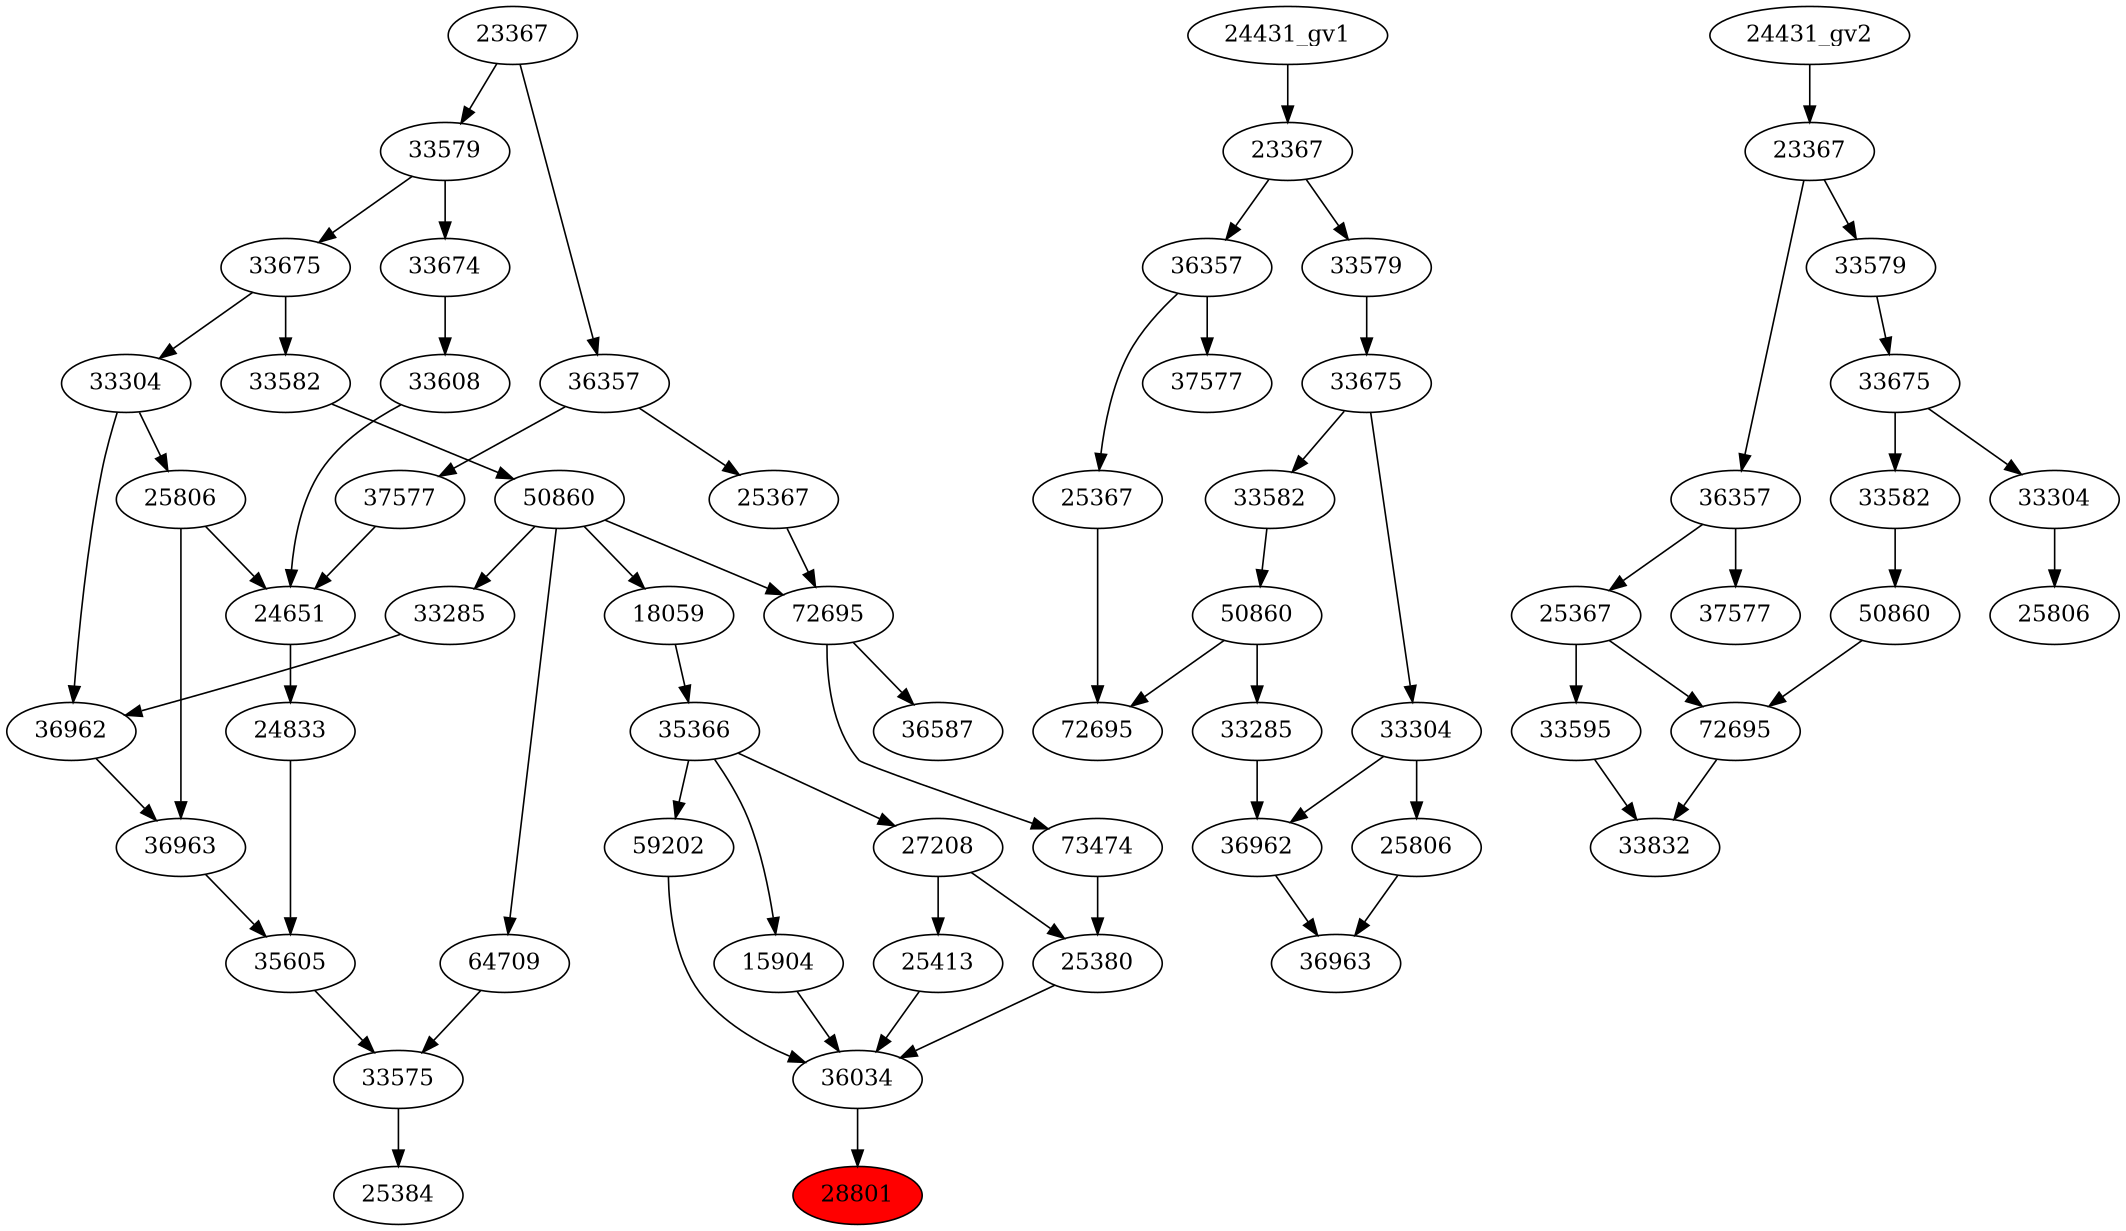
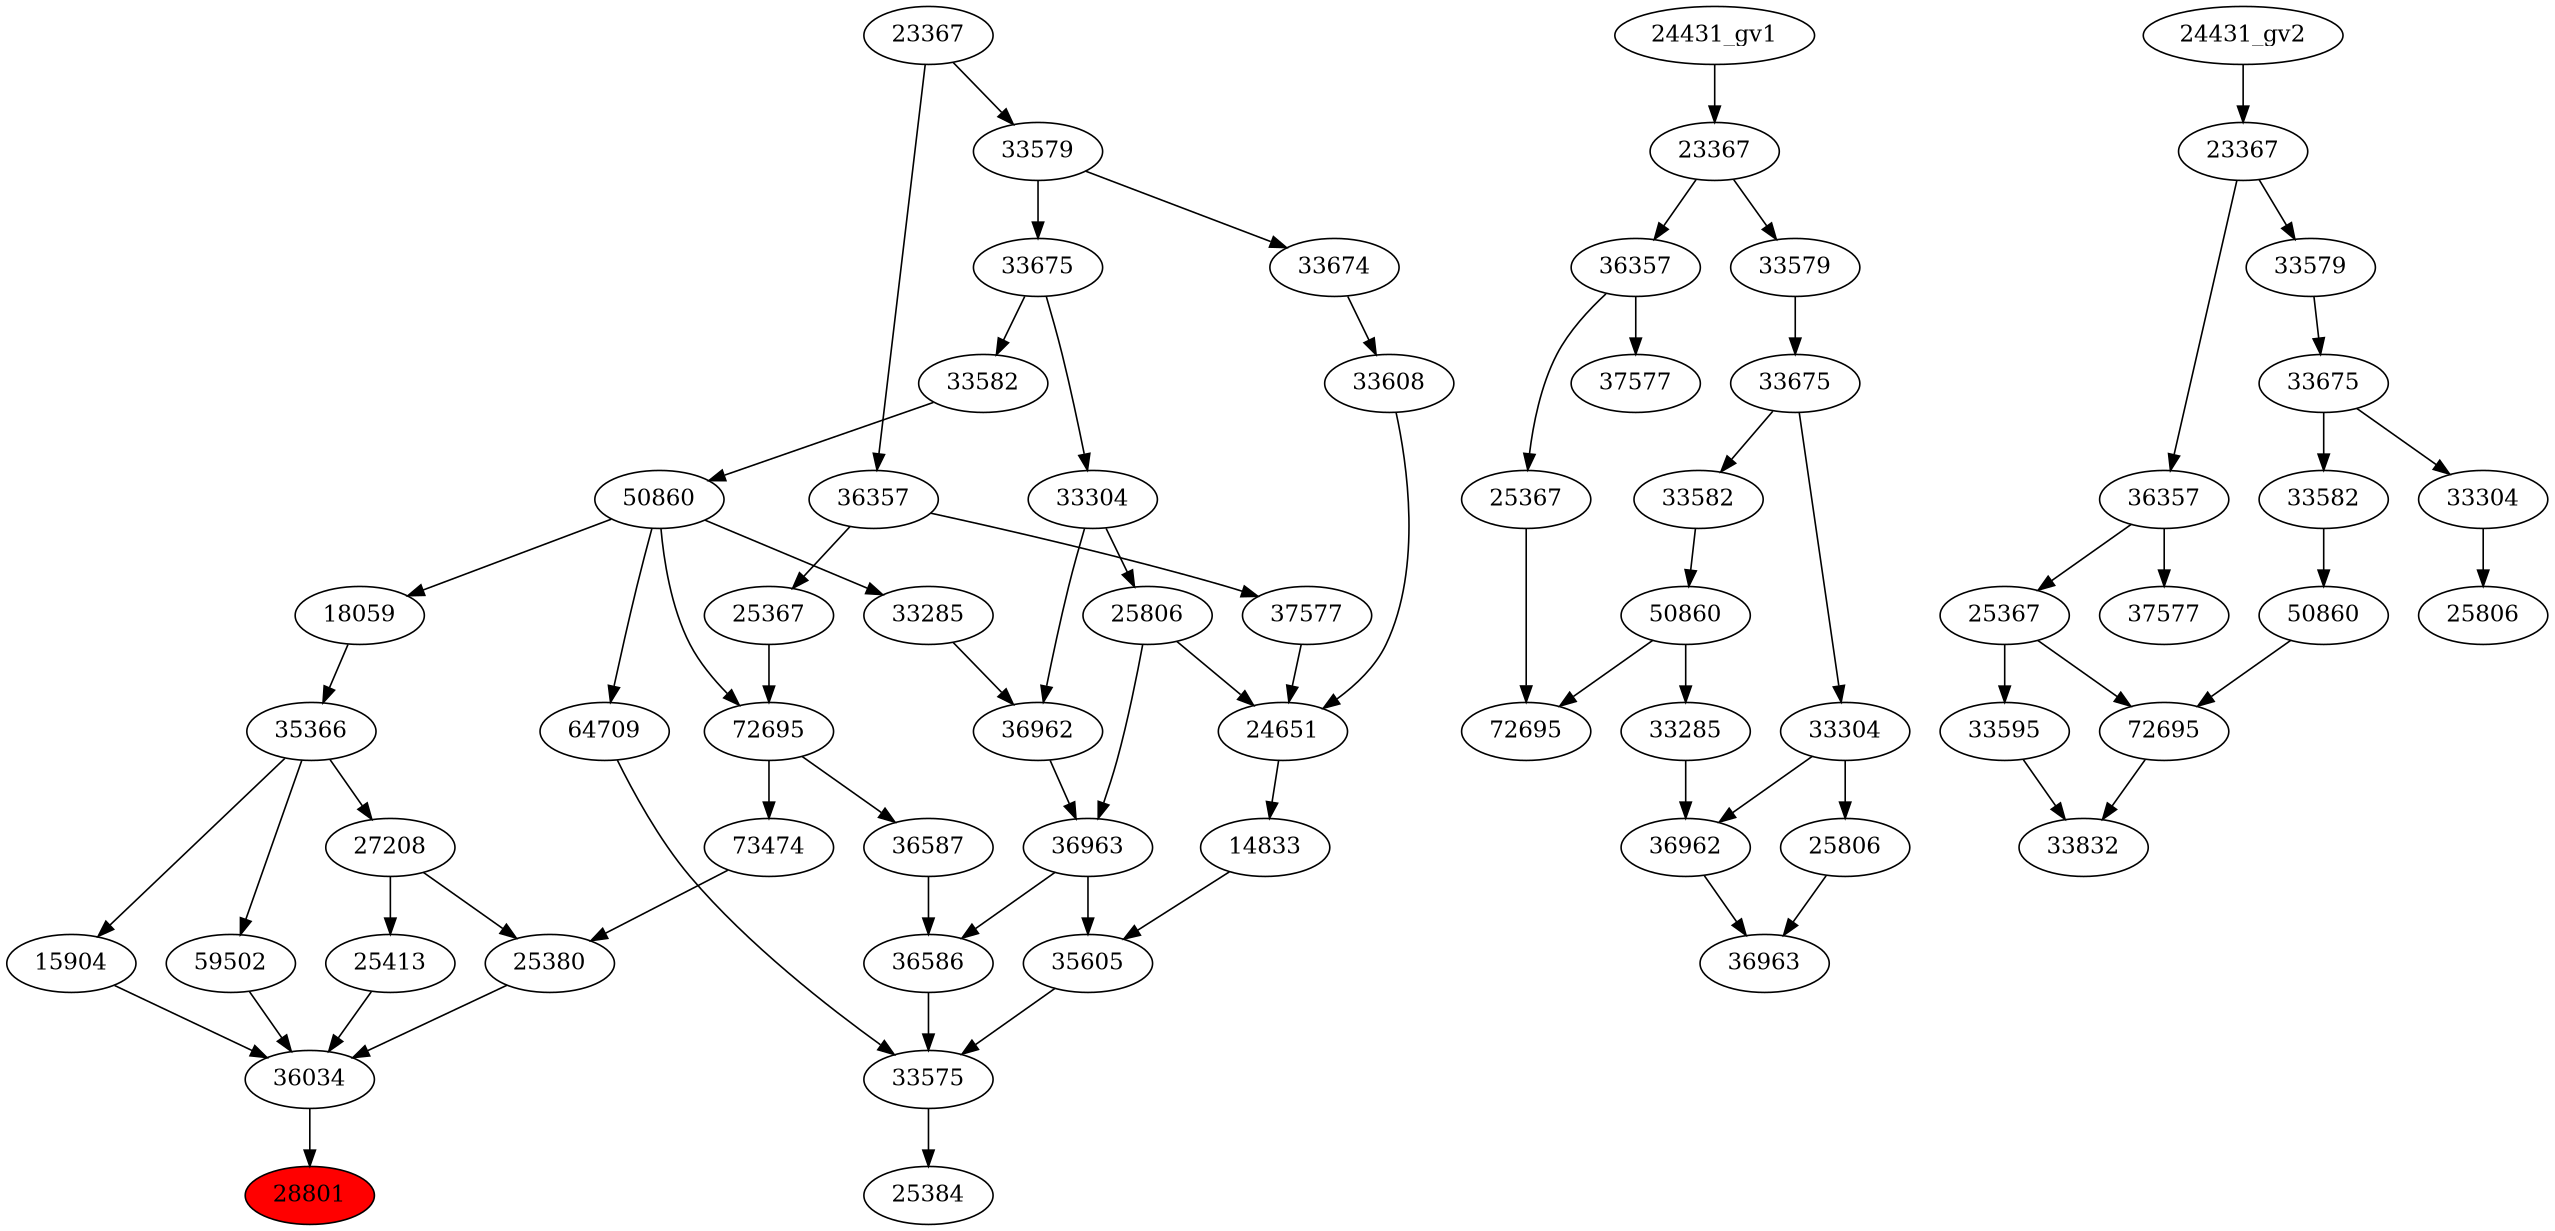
(290, 731) -> (1265, 847)
(669, 847) -> (231, 963)
none -> (928, 963)
